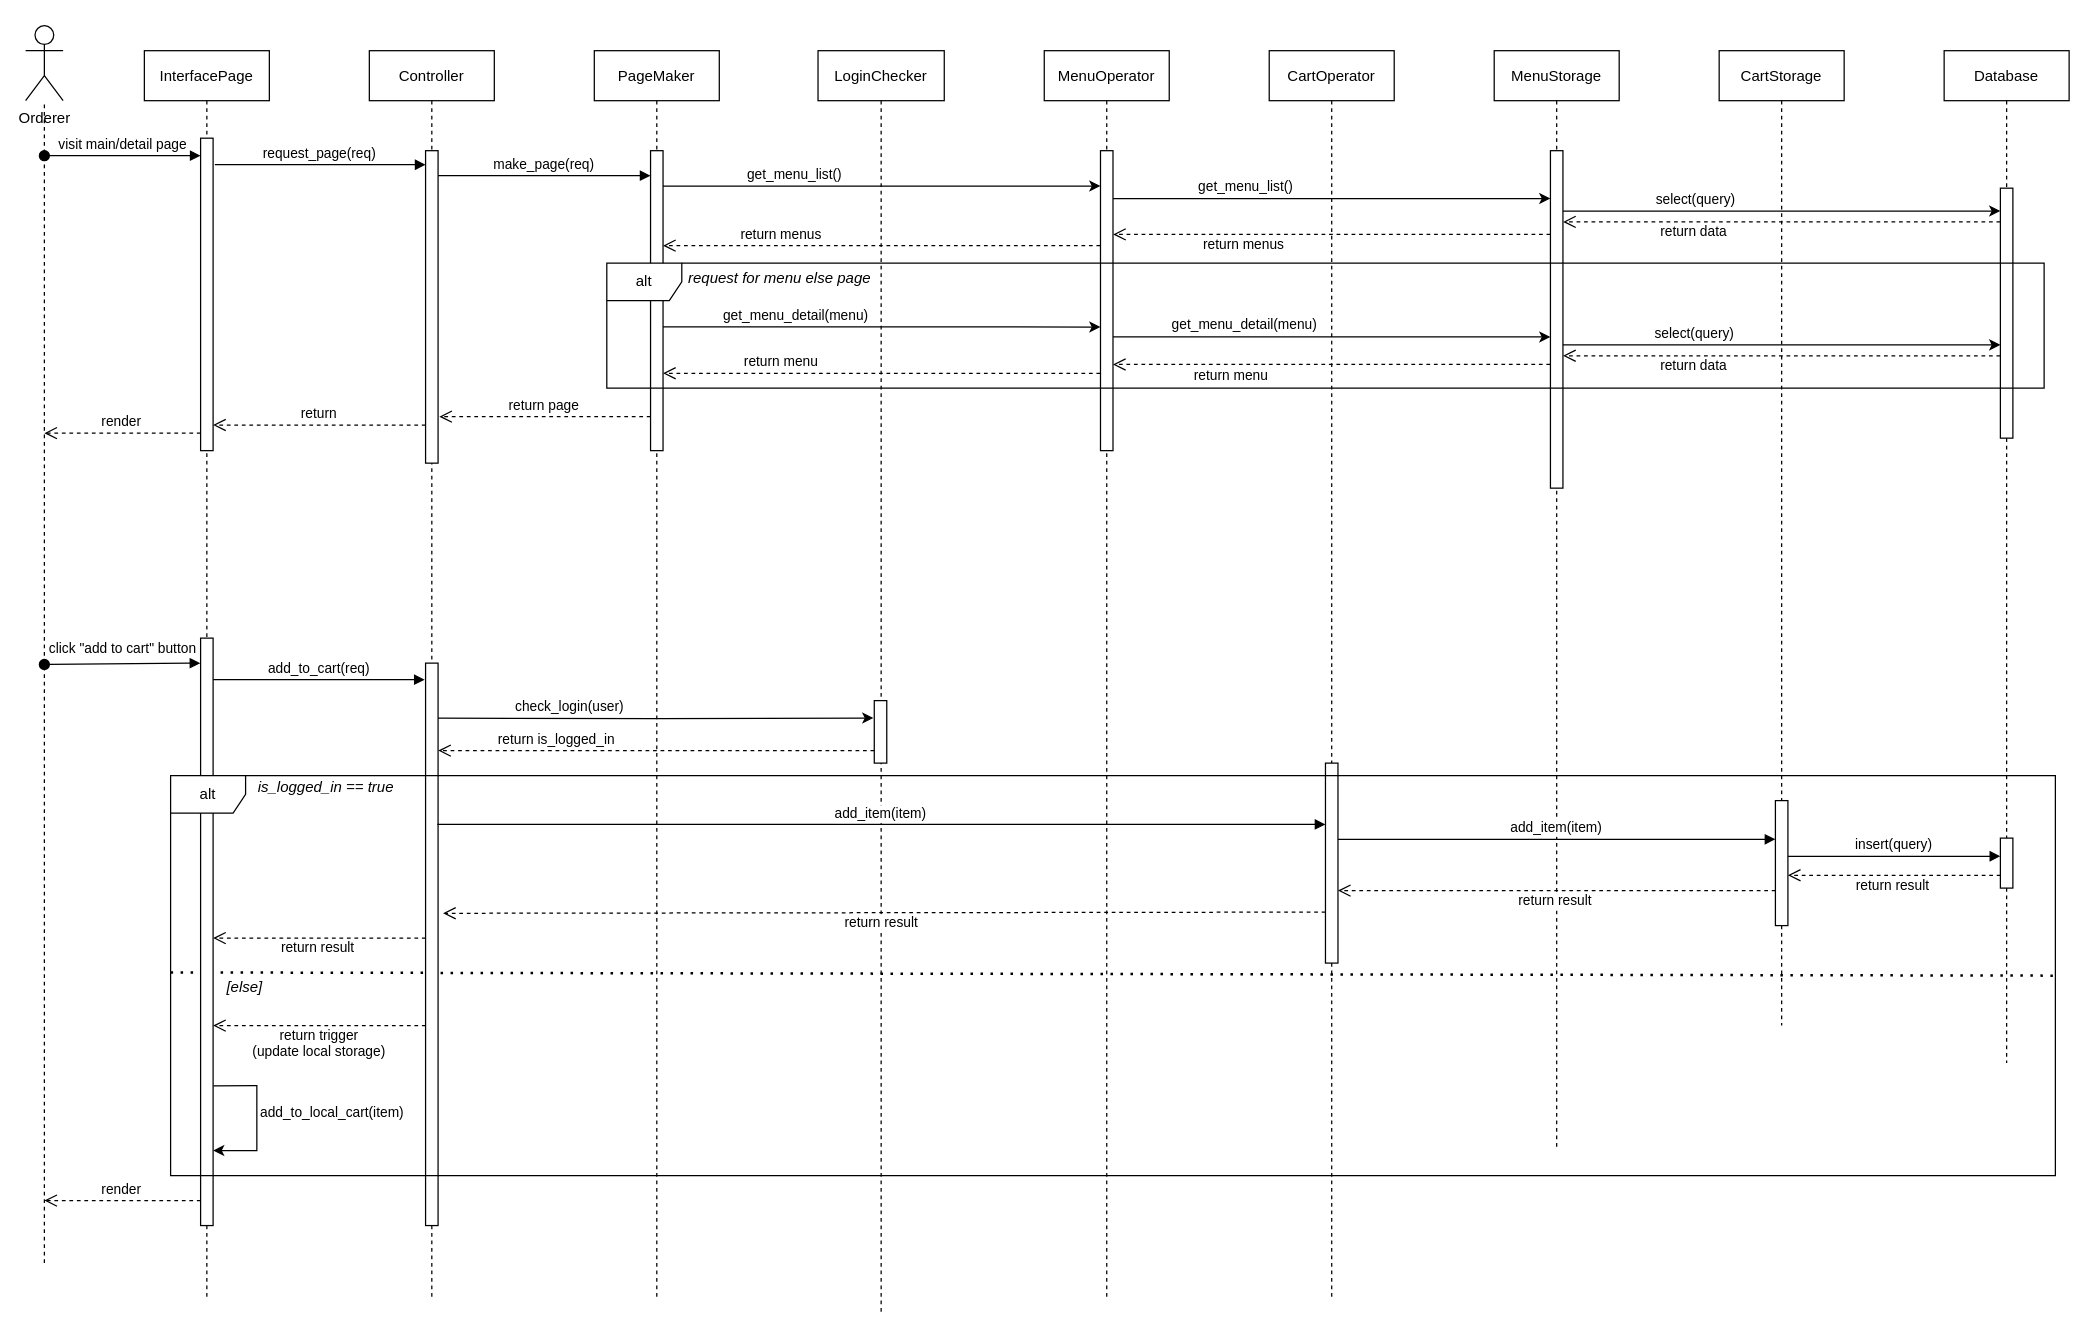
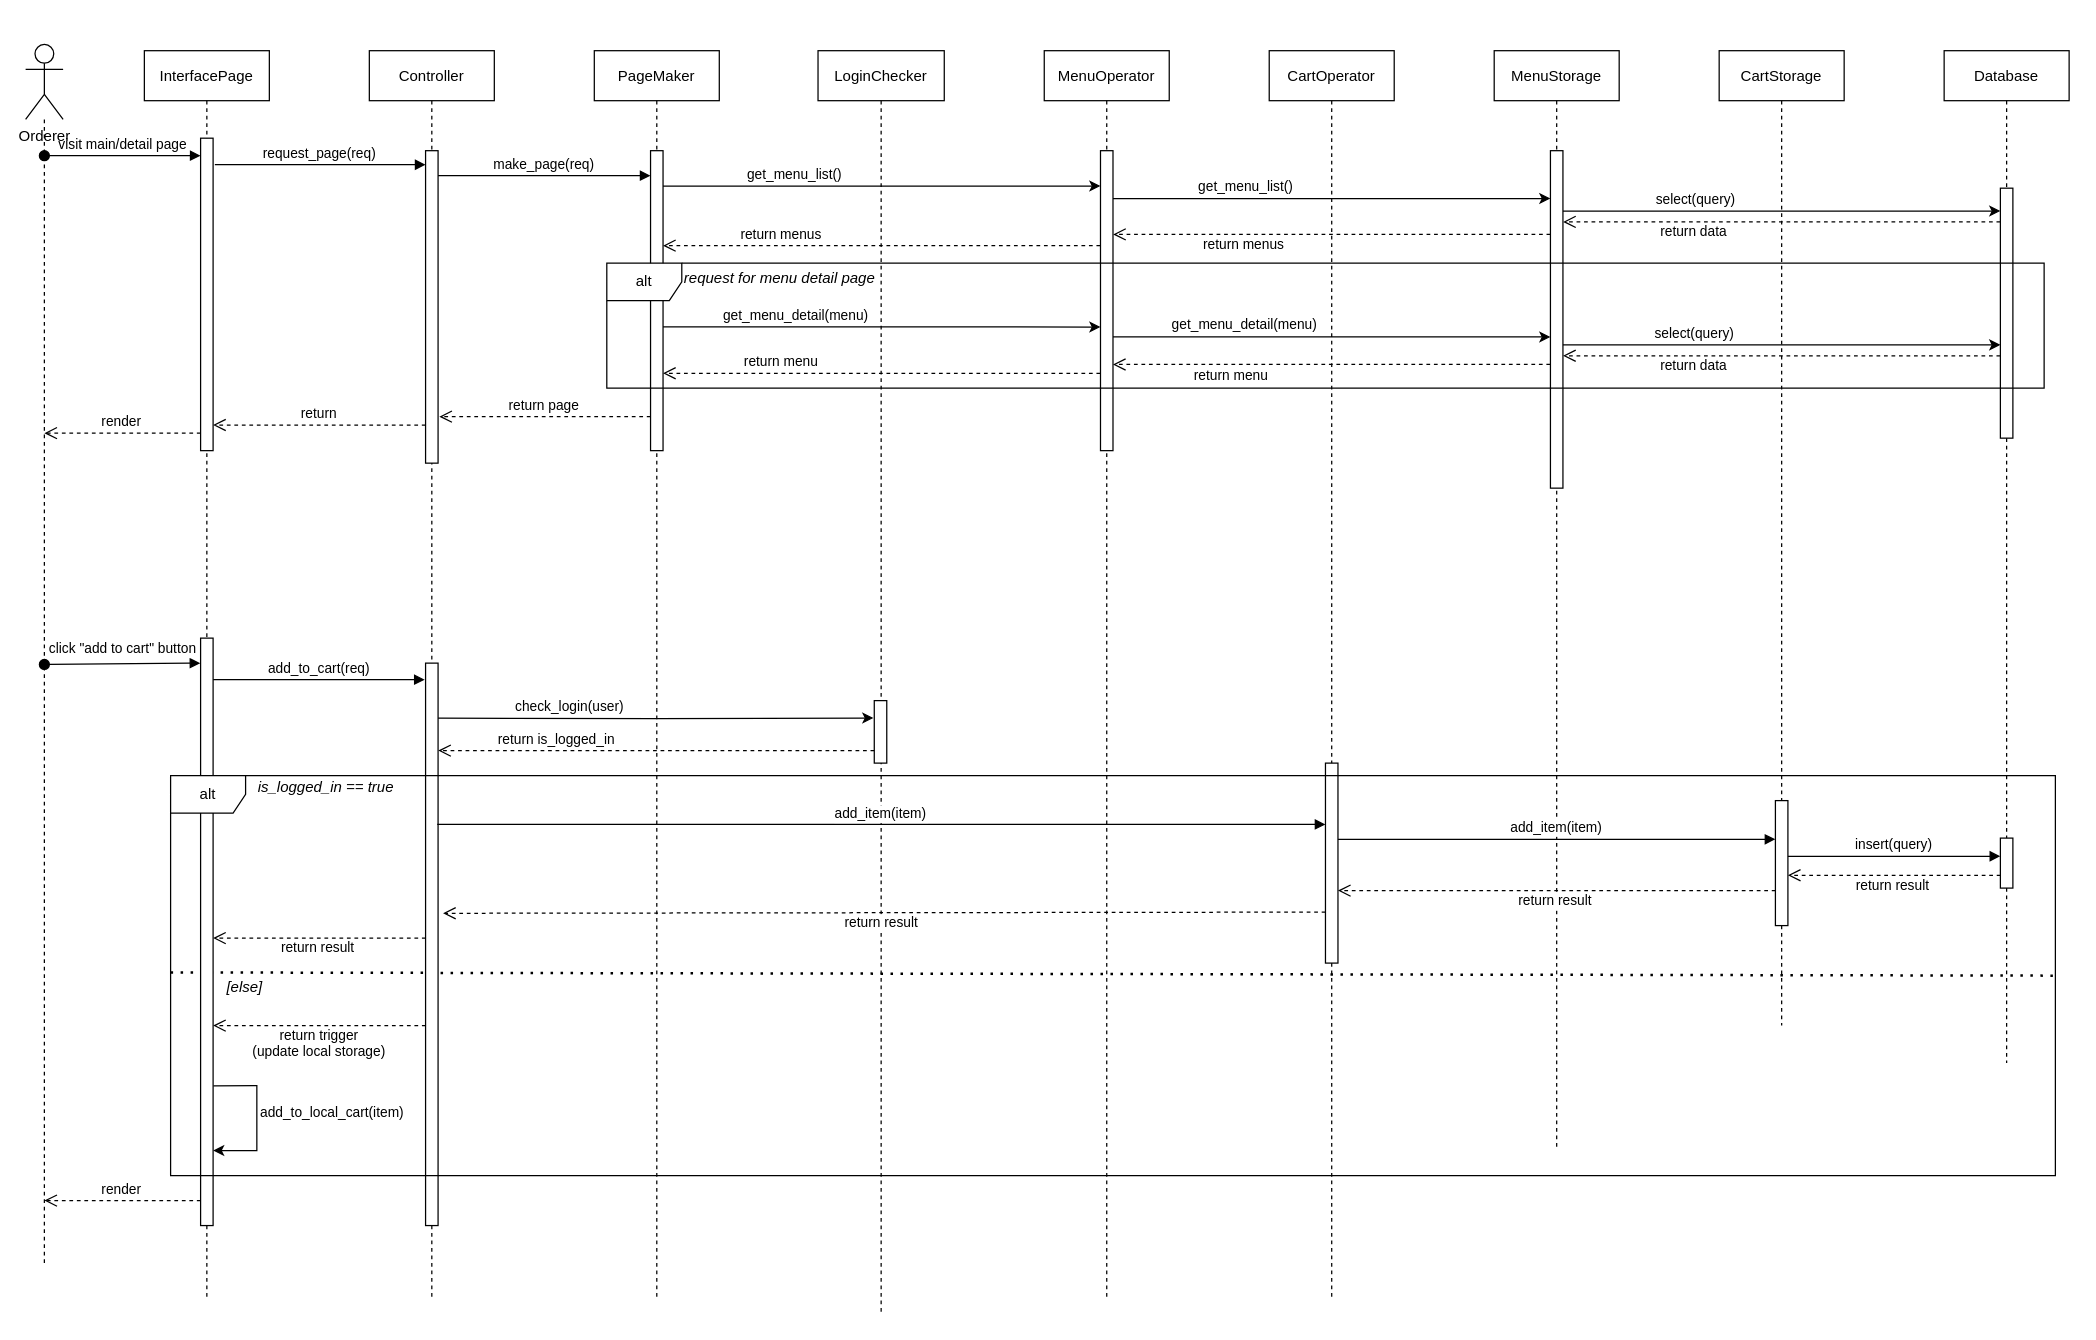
(44, 63) -> (44, 82)
(780, 278) -> (780, 278)
